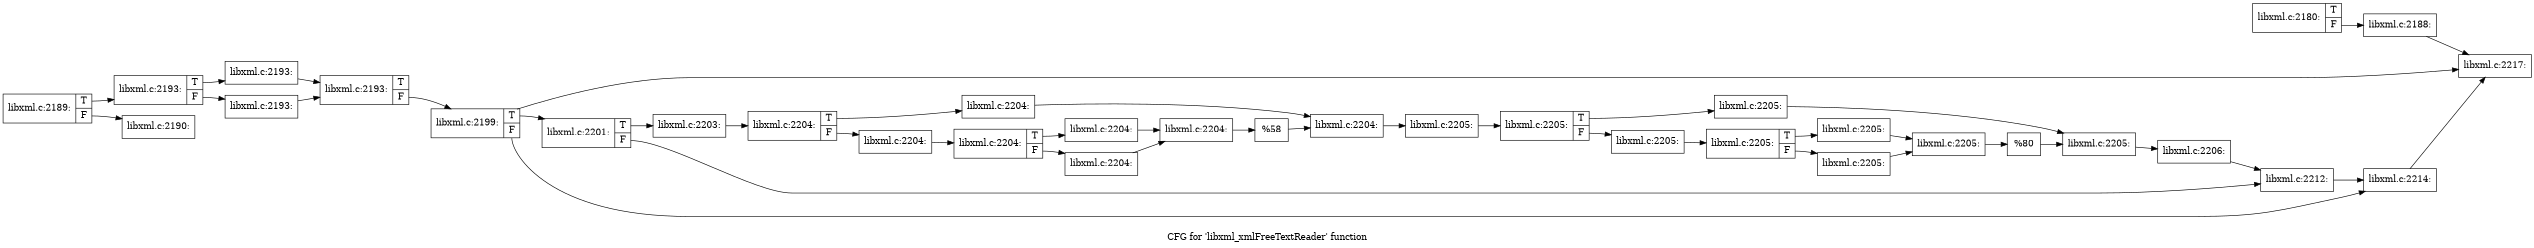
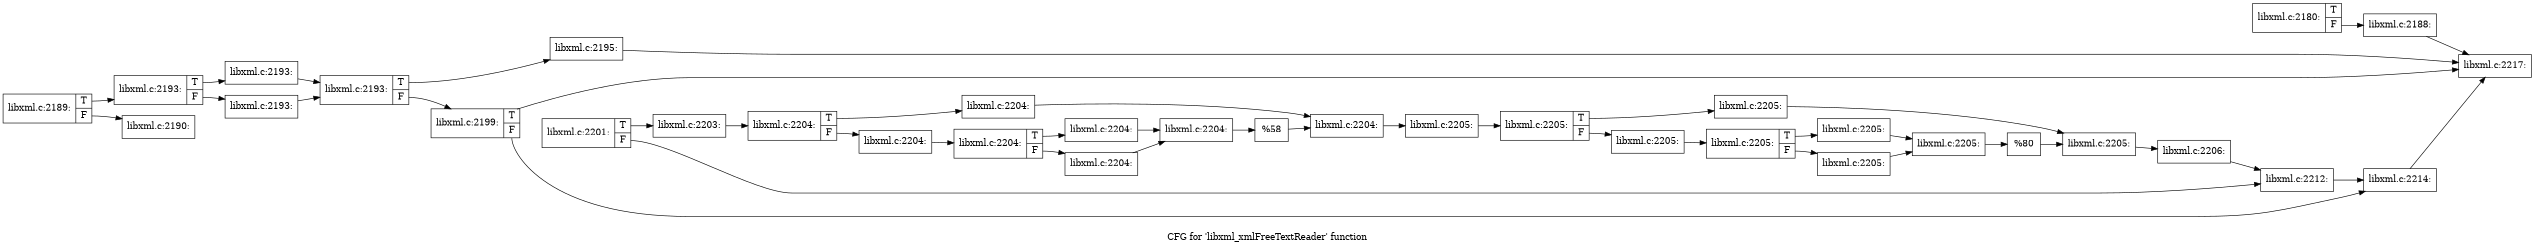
none -> (586, 49)
(529, 116) -> none
